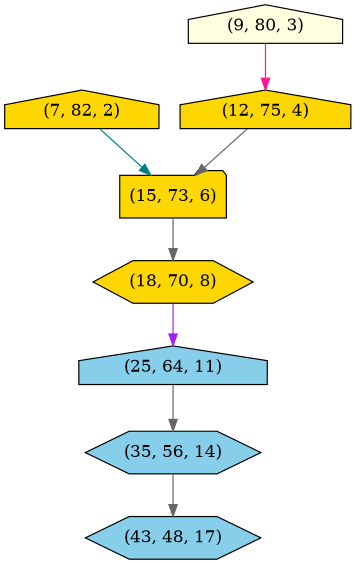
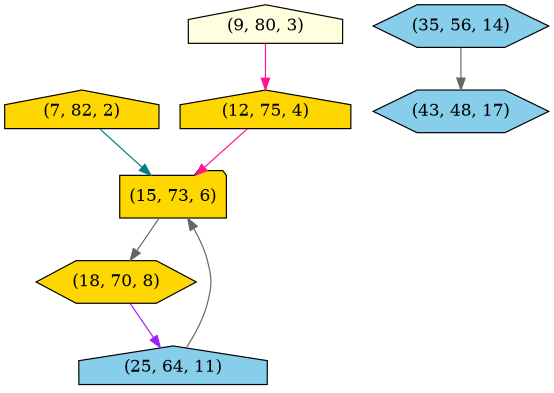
(226, 148) -> (226, 148)
(173, 402) -> (210, 289)
